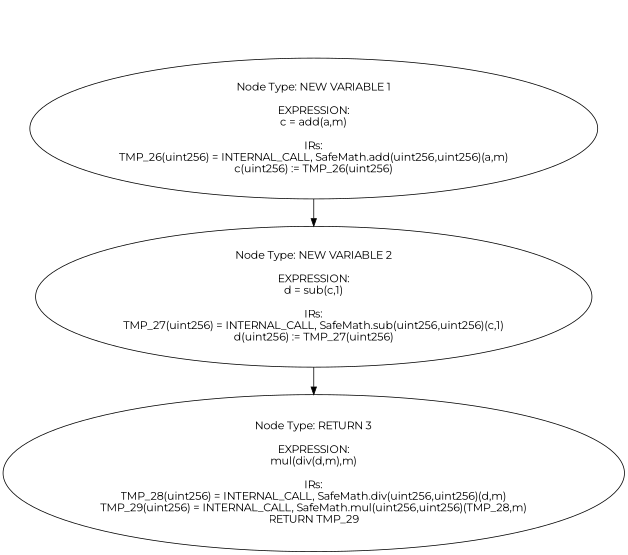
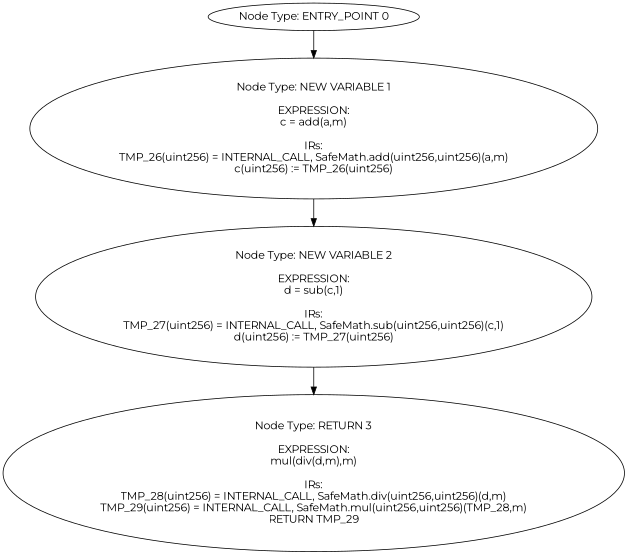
none -> (314, 17)
